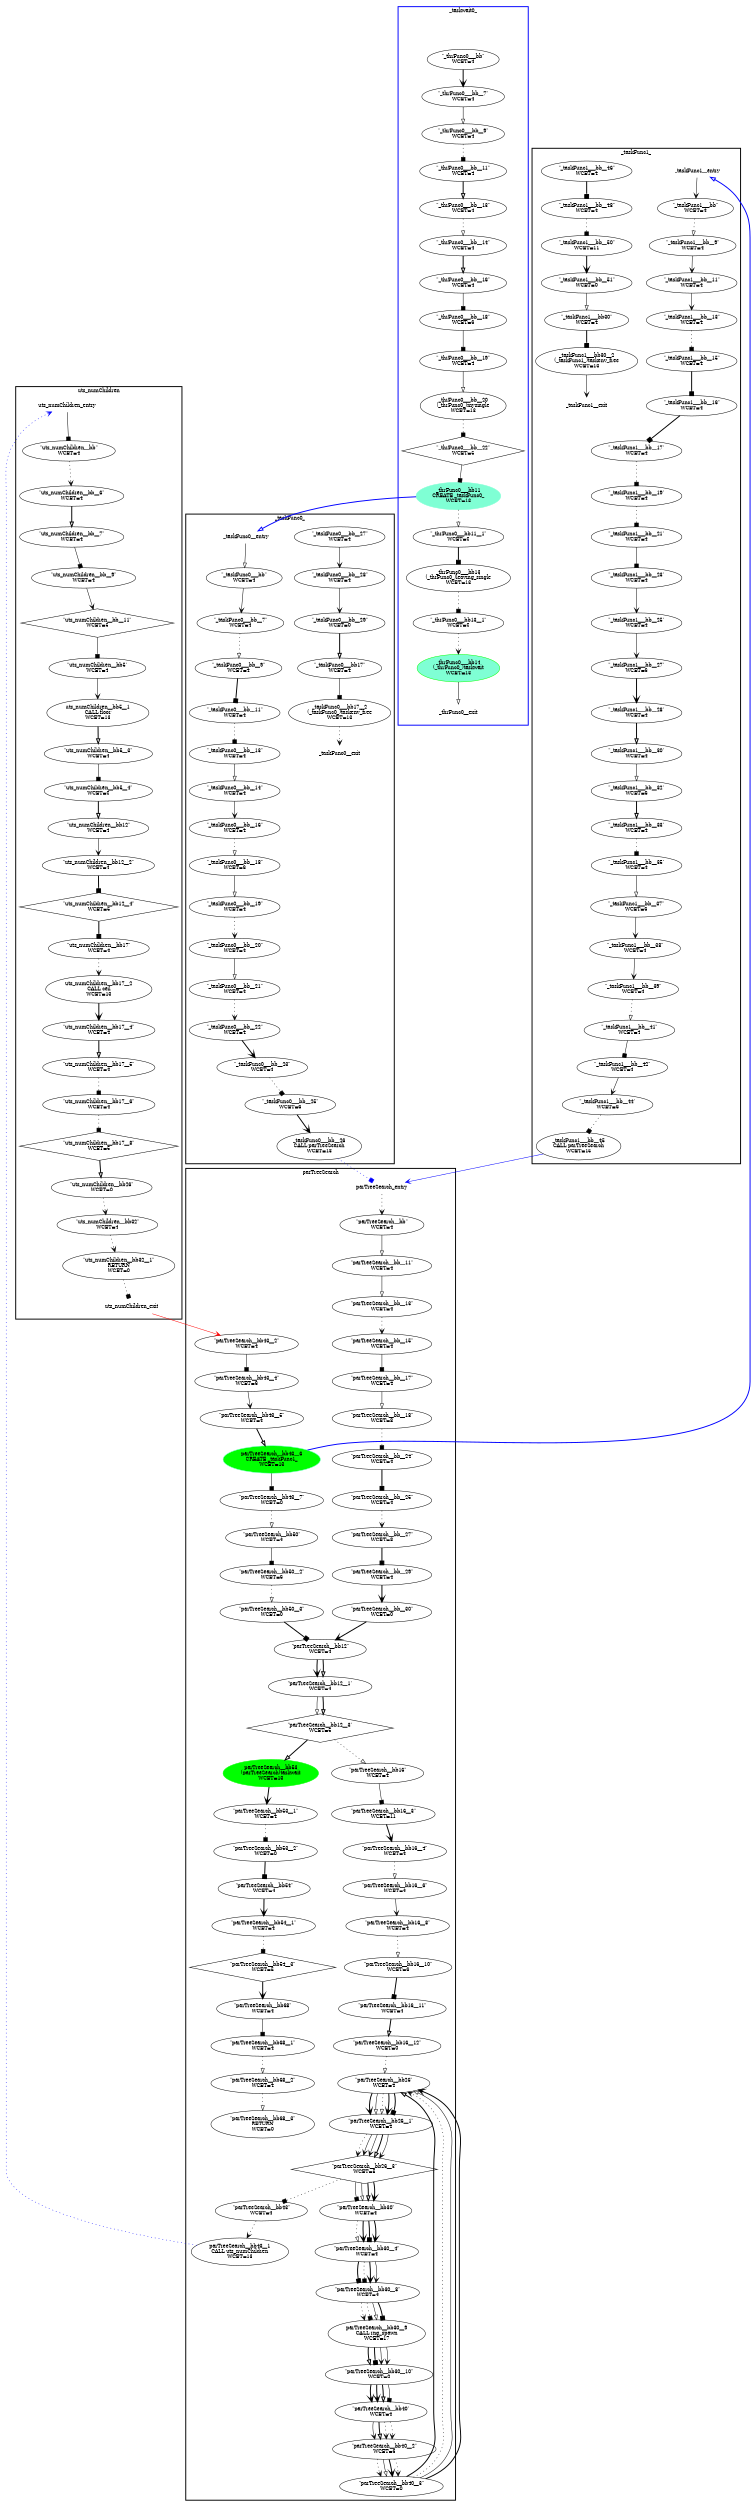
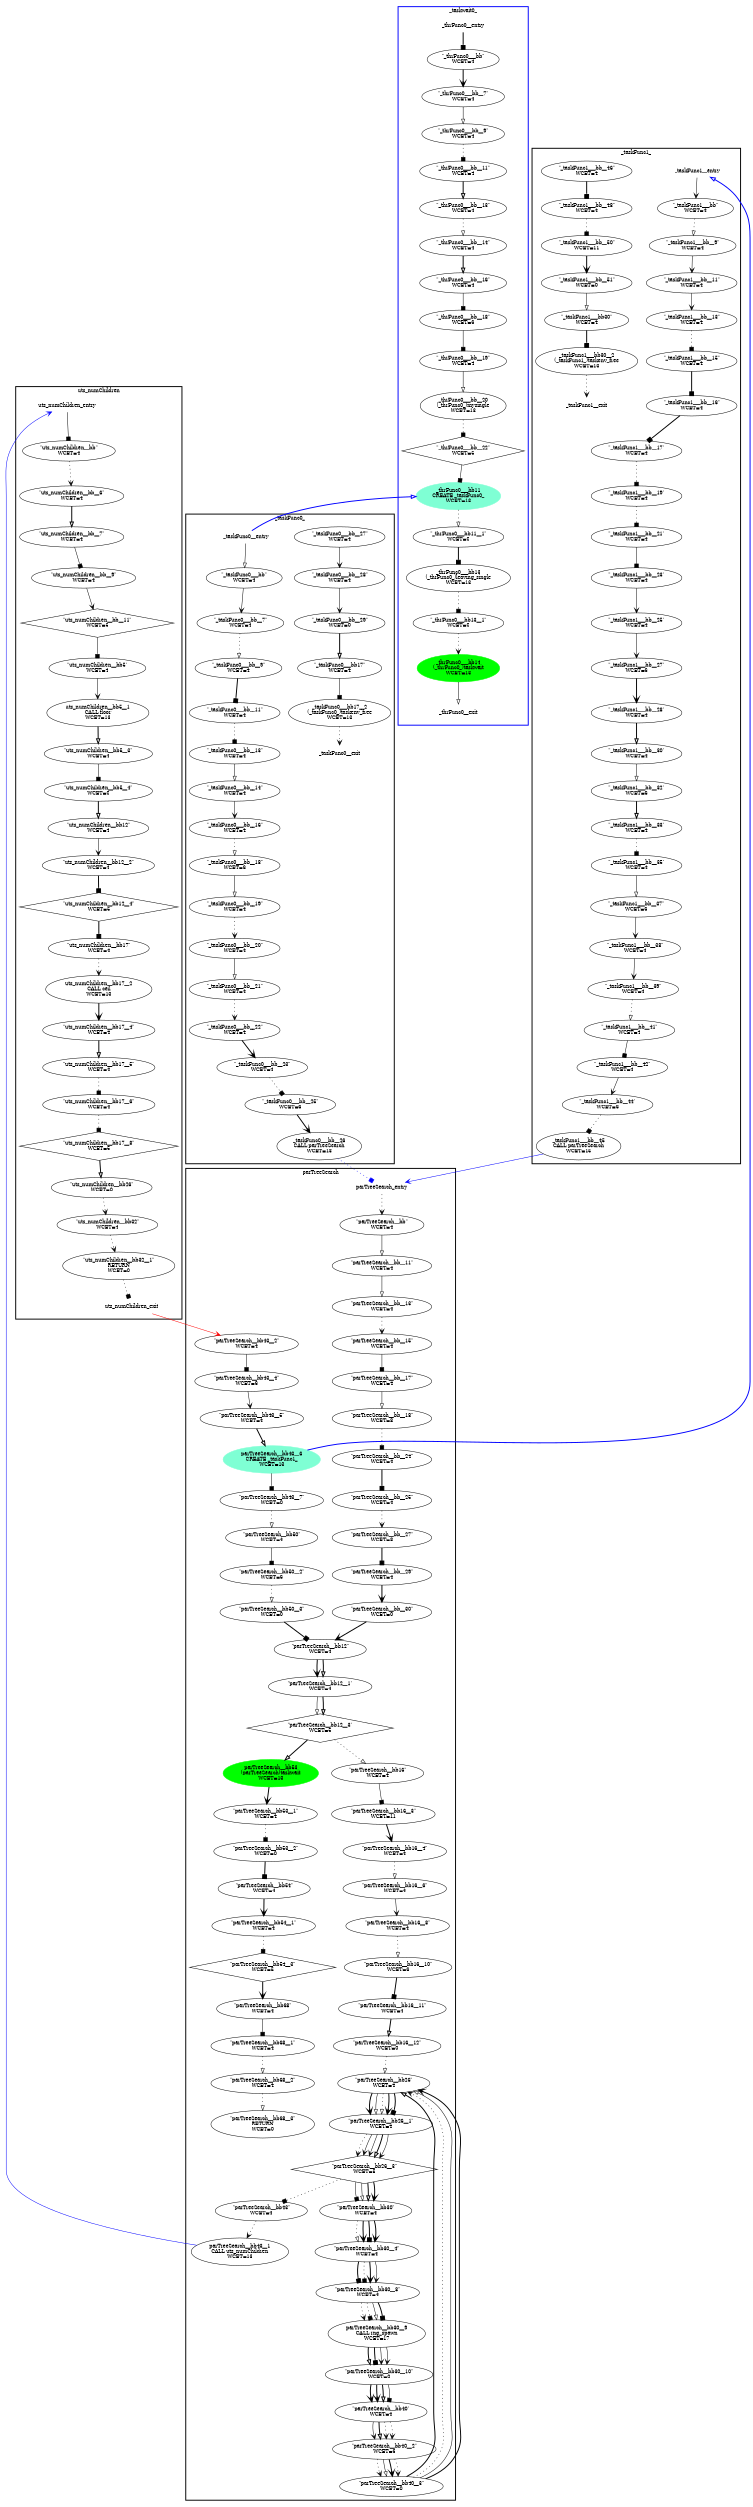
none -> (463, 26)
(587, 384) -> (587, 384)
(337, 505) -> (329, 504)
(458, 668) -> (458, 668)
(6, 1390) -> (6, 1390)
(272, 1459) -> (272, 1459)
